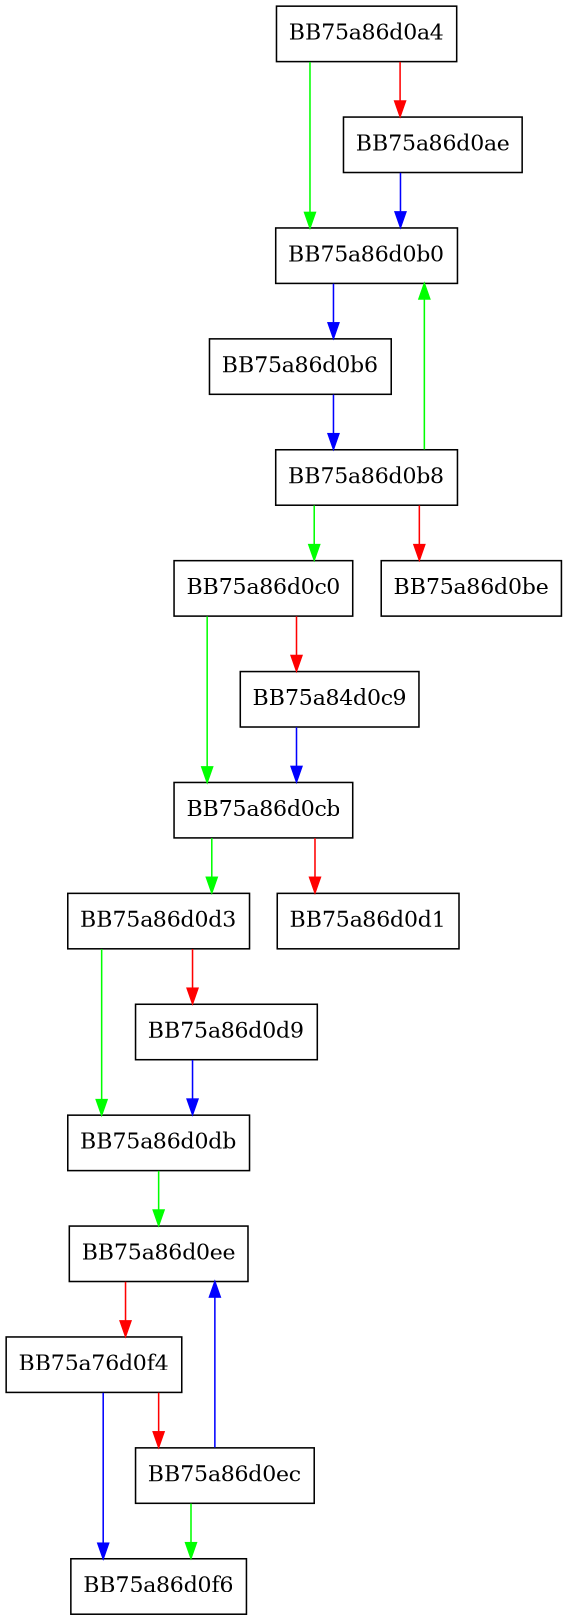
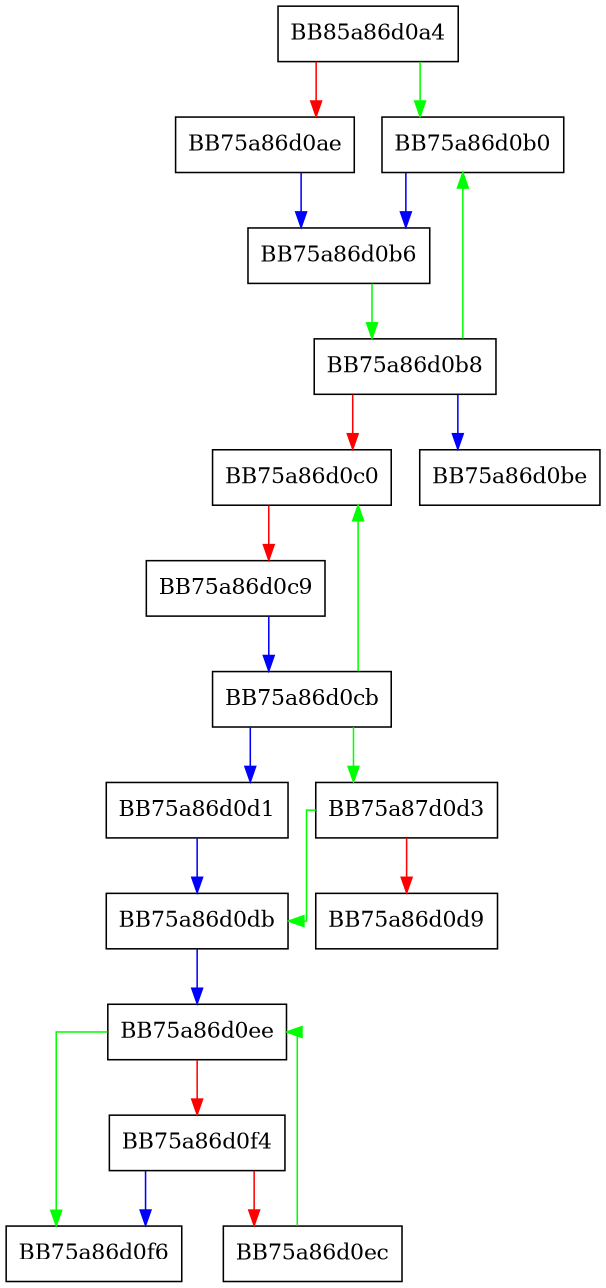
(367, 34) -> (368, 34)
(400, 192) -> (301, 192)
(333, 414) -> (372, 303)
(314, 525) -> (353, 414)
(419, 525) -> (458, 414)
(207, 692) -> (358, 596)
(330, 699) -> (236, 588)
(315, 858) -> (250, 747)
(159, 921) -> (407, 810)
(193, 1080) -> (197, 858)
(159, 1190) -> (197, 969)
(94, 1365) -> (197, 1143)
(215, 1372) -> (297, 1128)
(191, 1523) -> (56, 1095)
